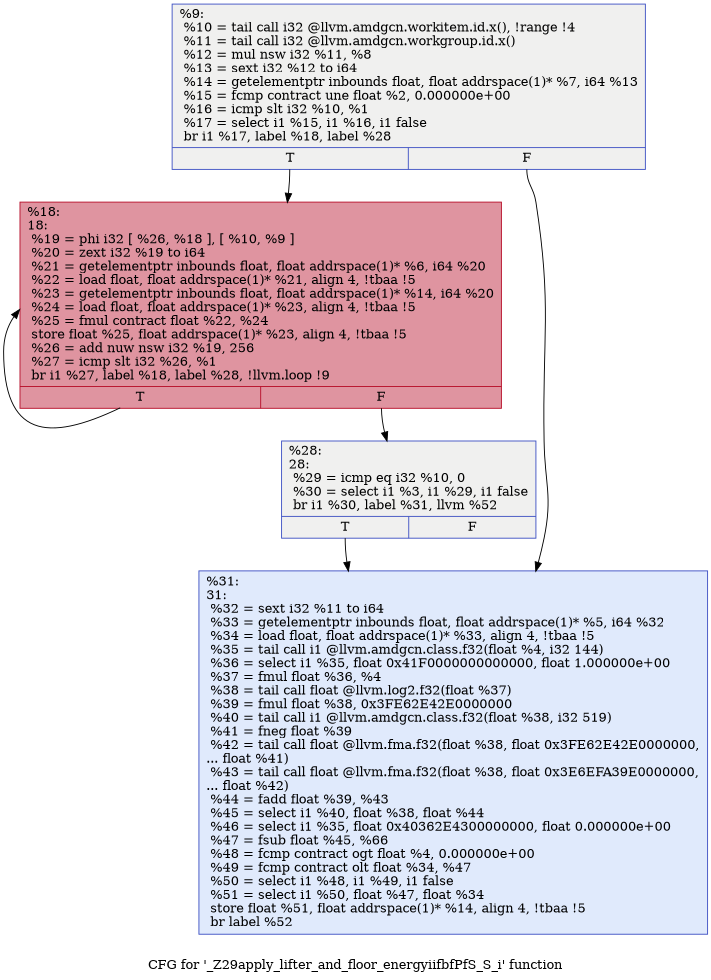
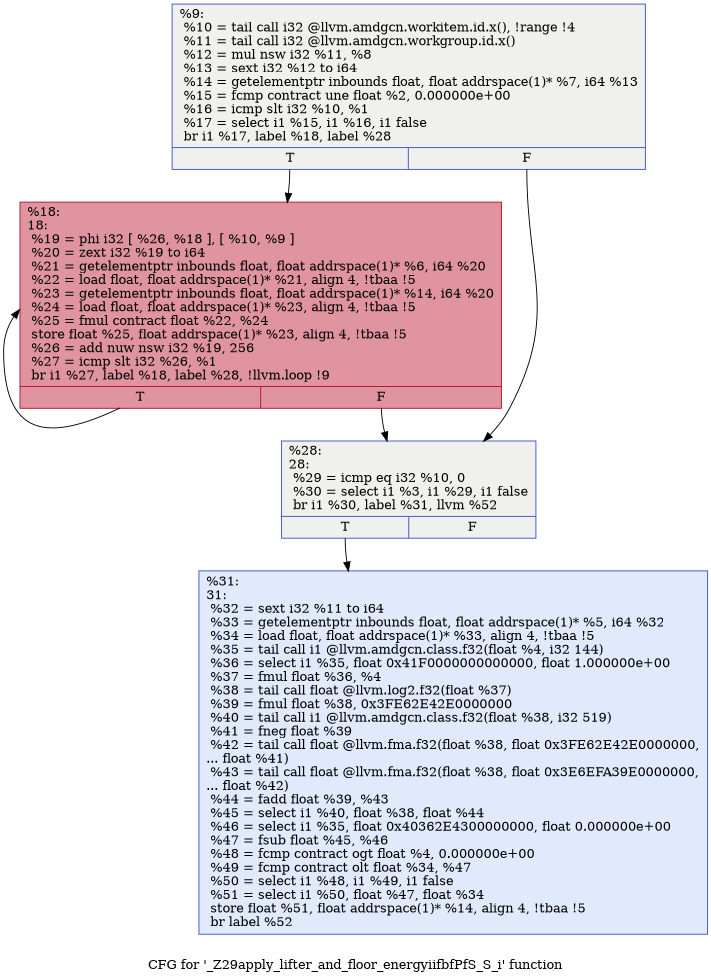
(545, 365) -> (537, 307)
(297, 841) -> (297, 841)
